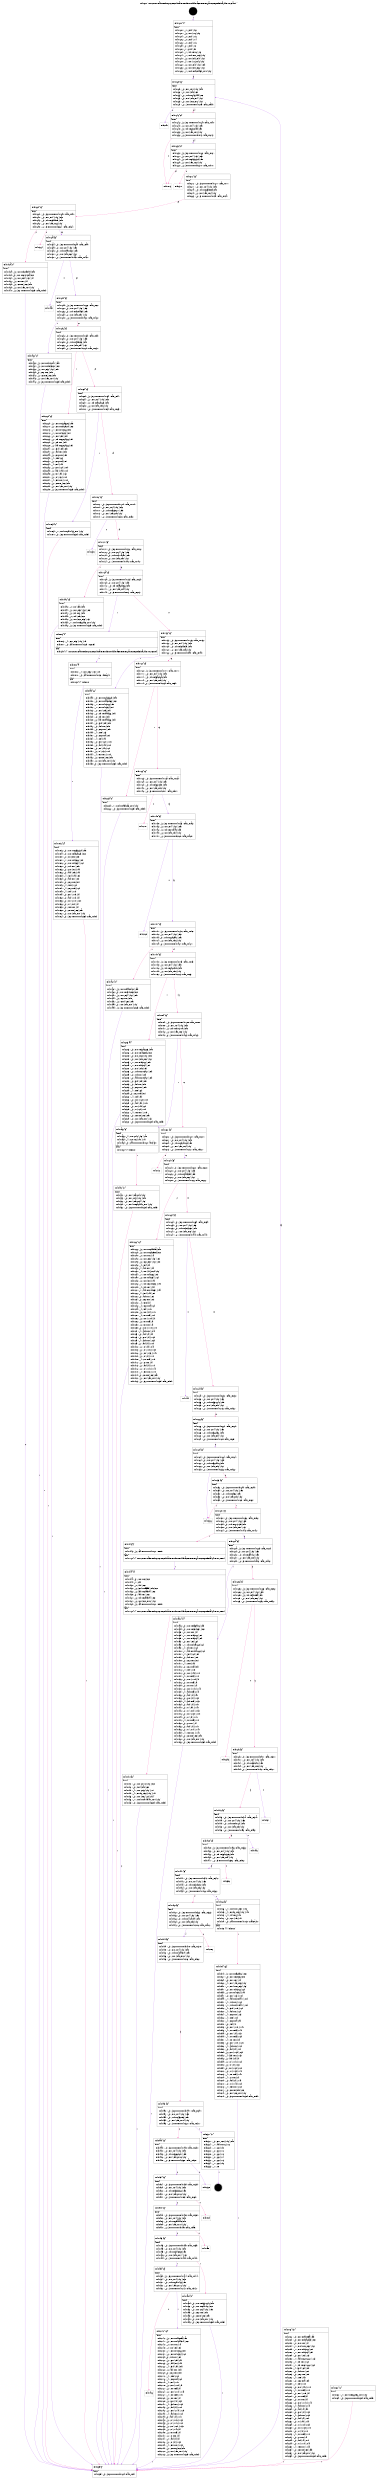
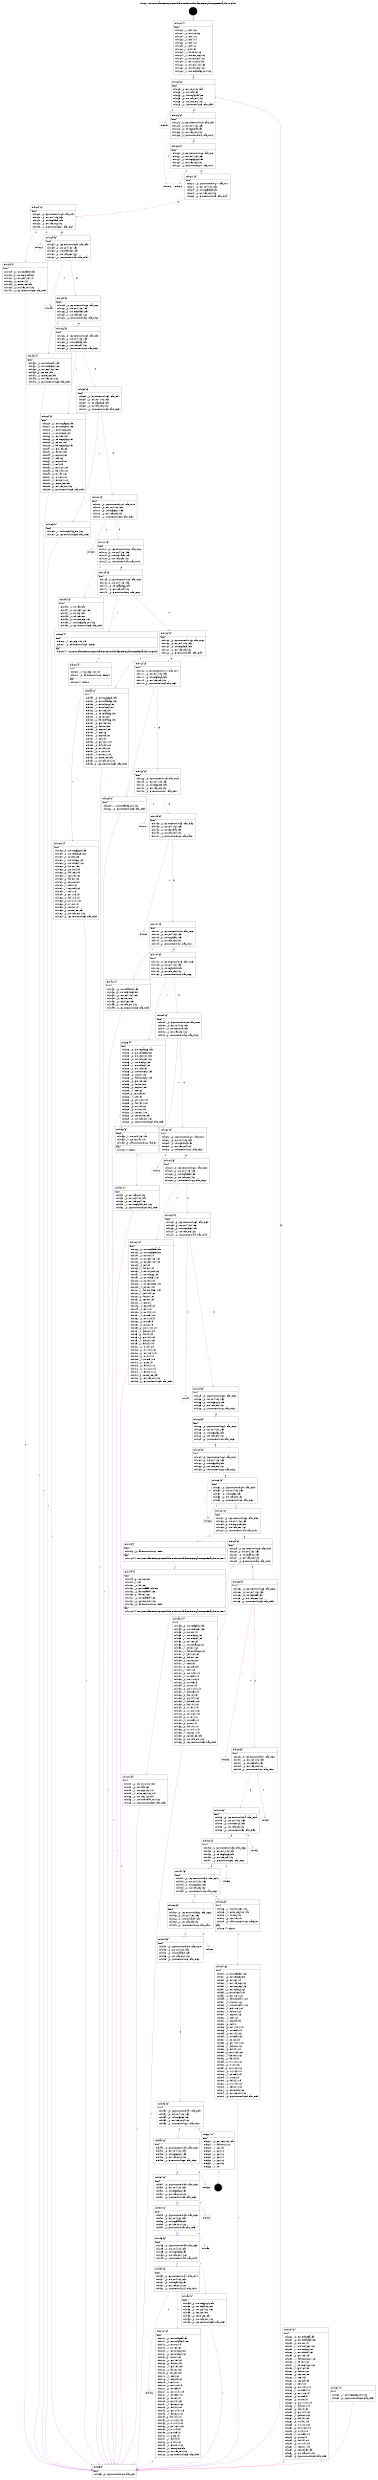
(172, 175) -> (200, 171)
